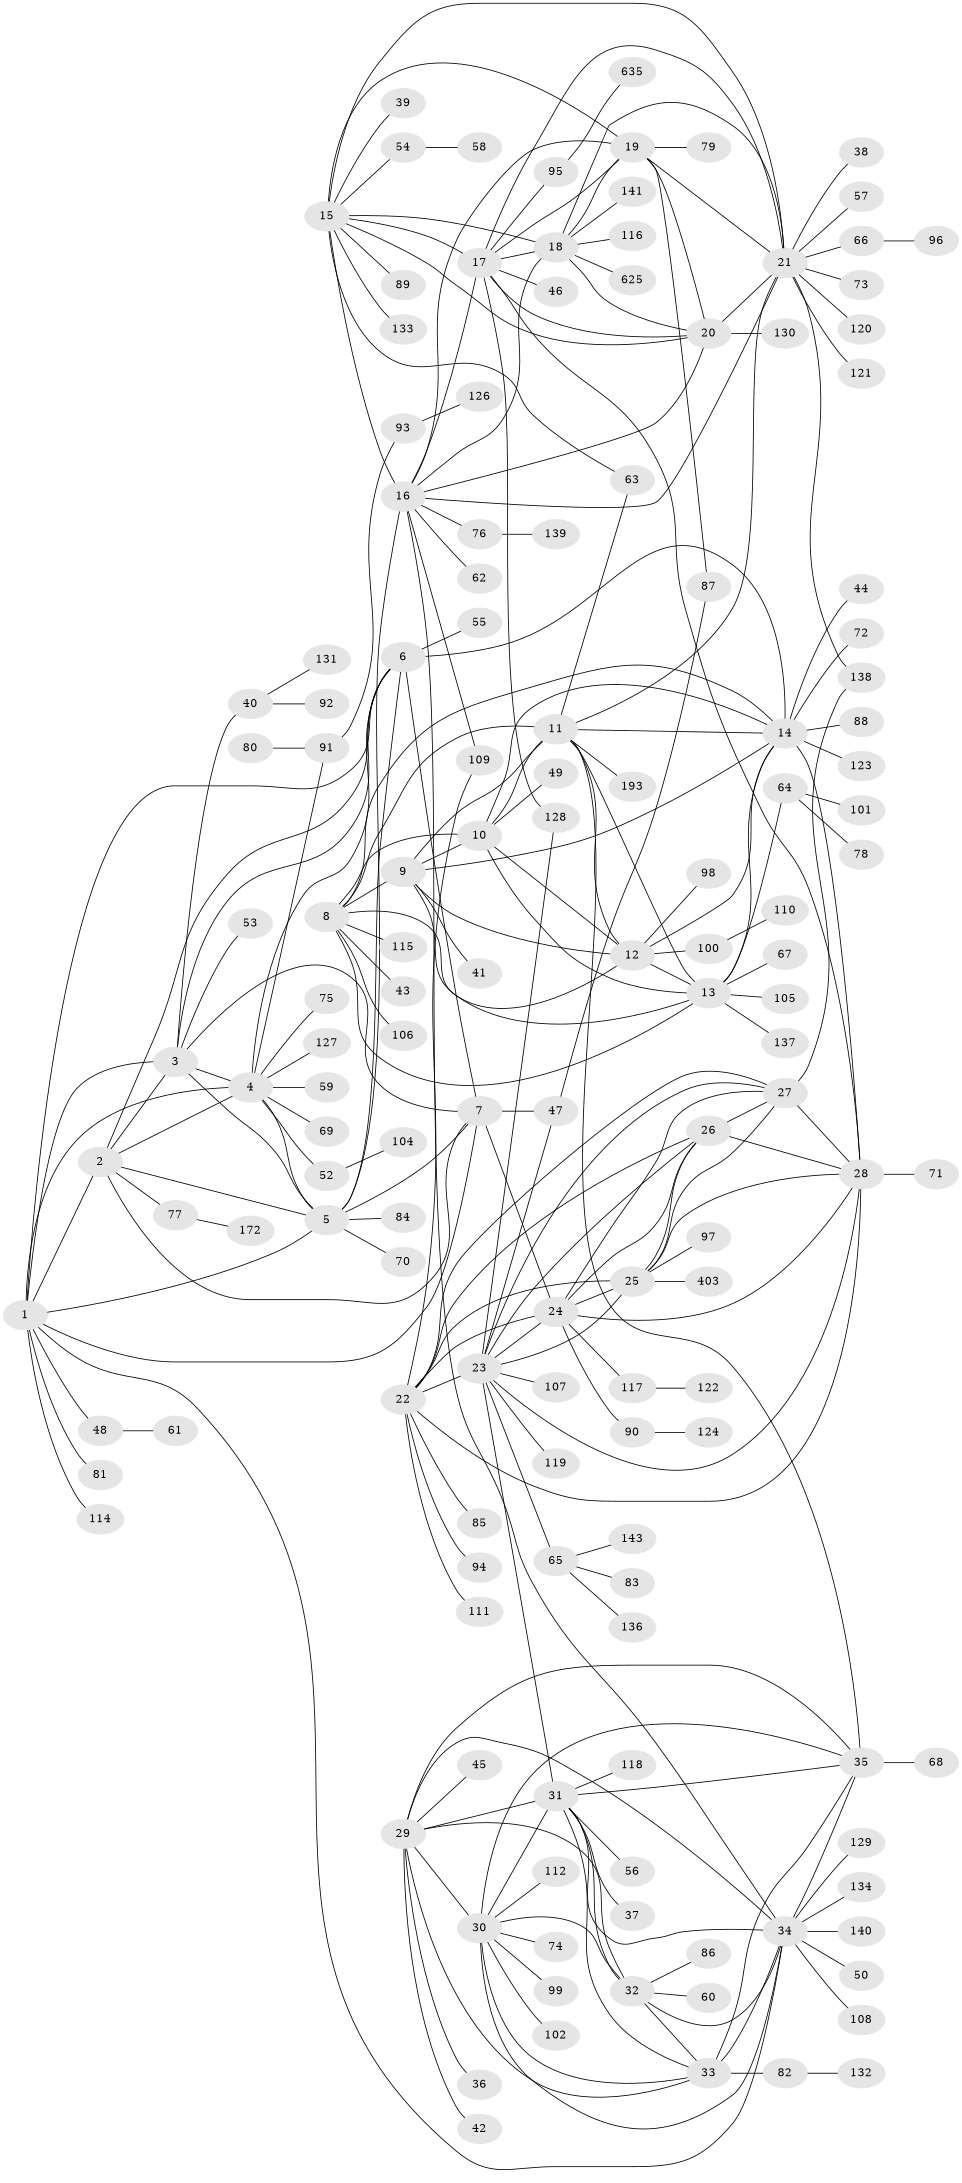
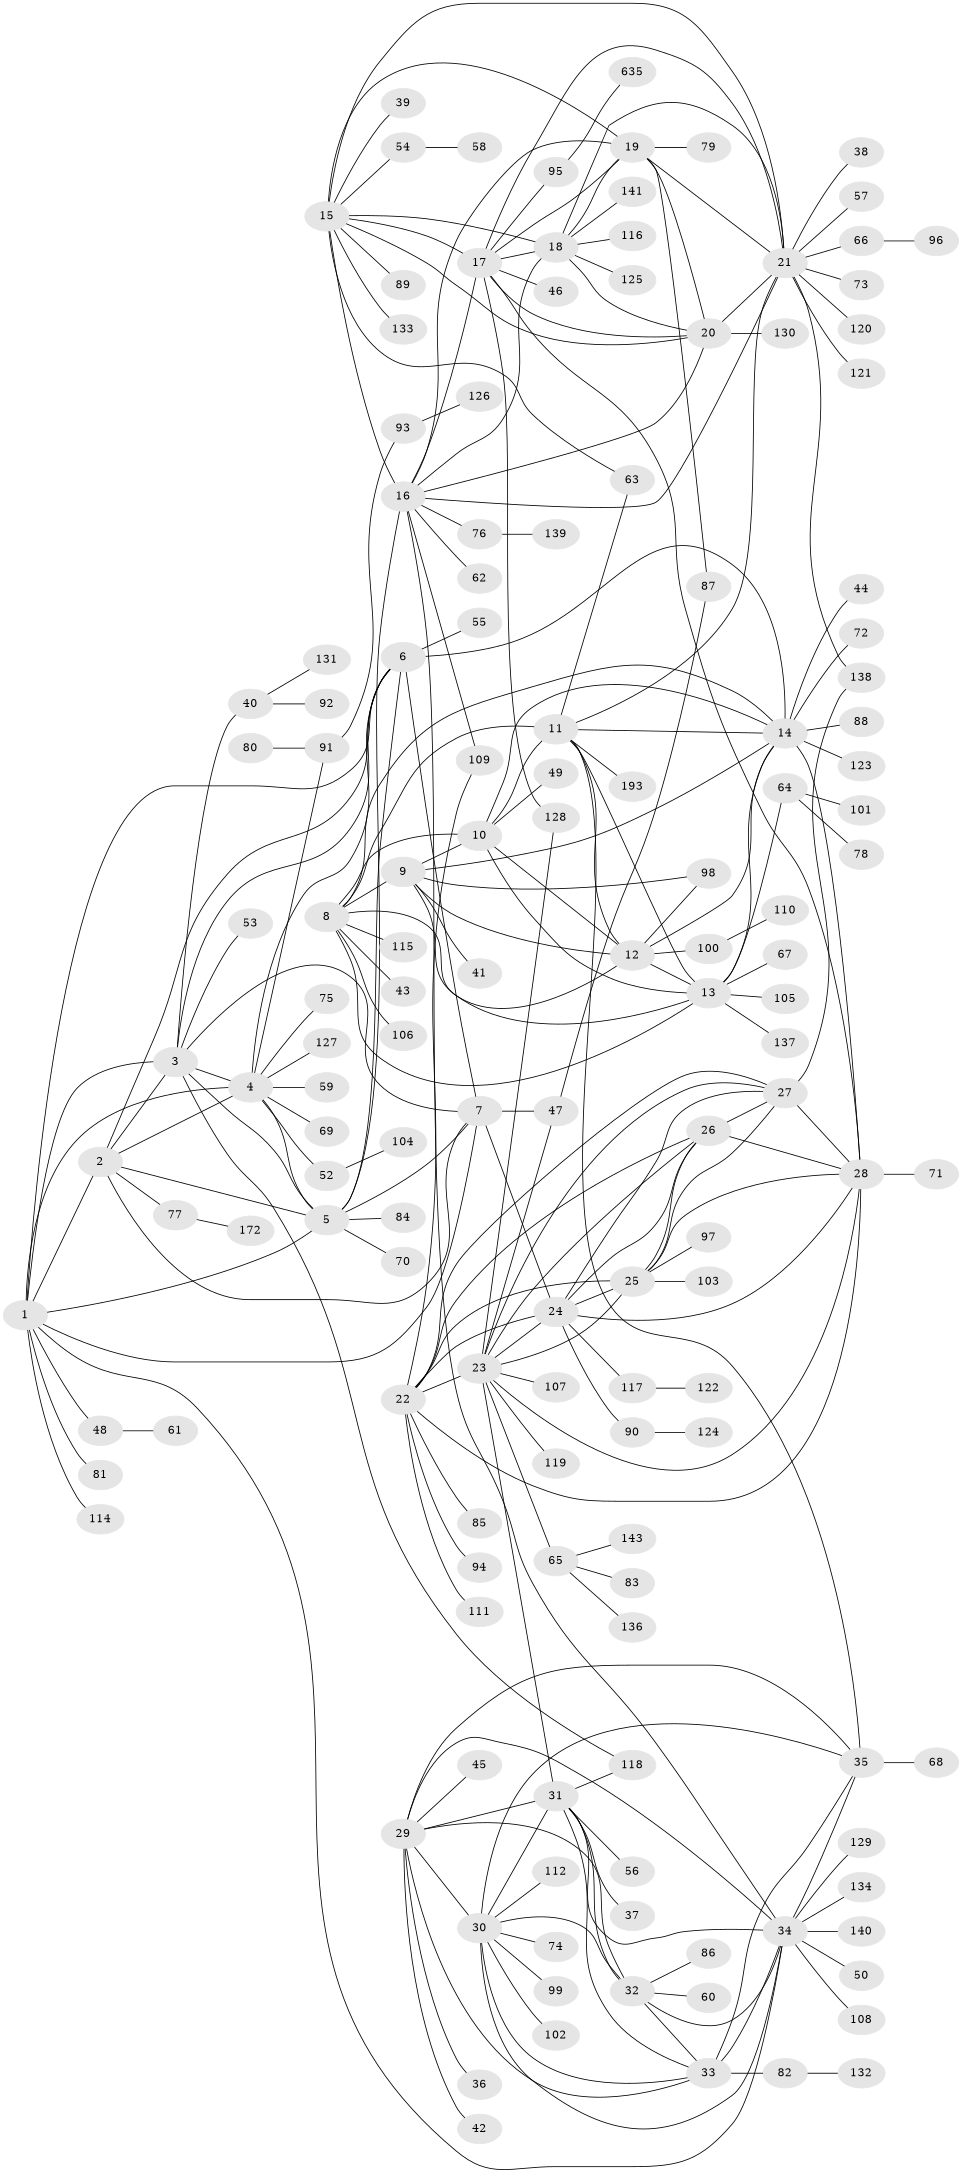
(632, 280) -> (632, 280)
(478, 799) -> (562, 888)
(709, 1282) -> (709, 1282)
none -> (363, 1444)
(709, 1781) -> none
